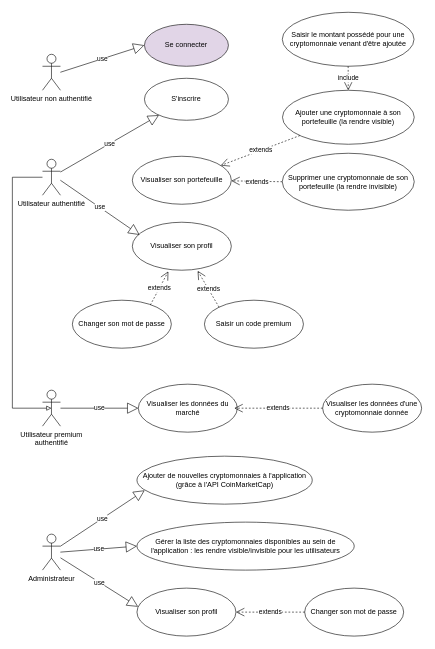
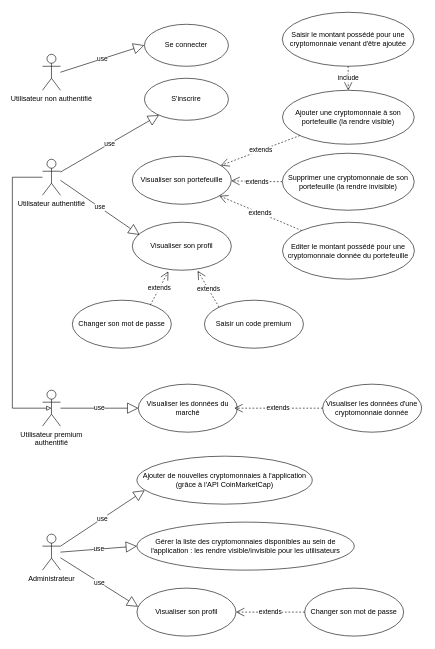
(186, 45) -> (186, 45)
none -> (245, 207)
none -> (348, 251)
